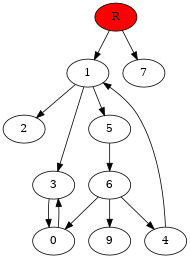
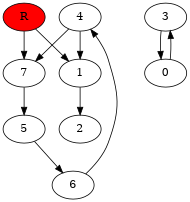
none -> (56, 42)
(97, 97) -> (24, 97)
(72, 125) -> none
(85, 210) -> none
(110, 241) -> none
